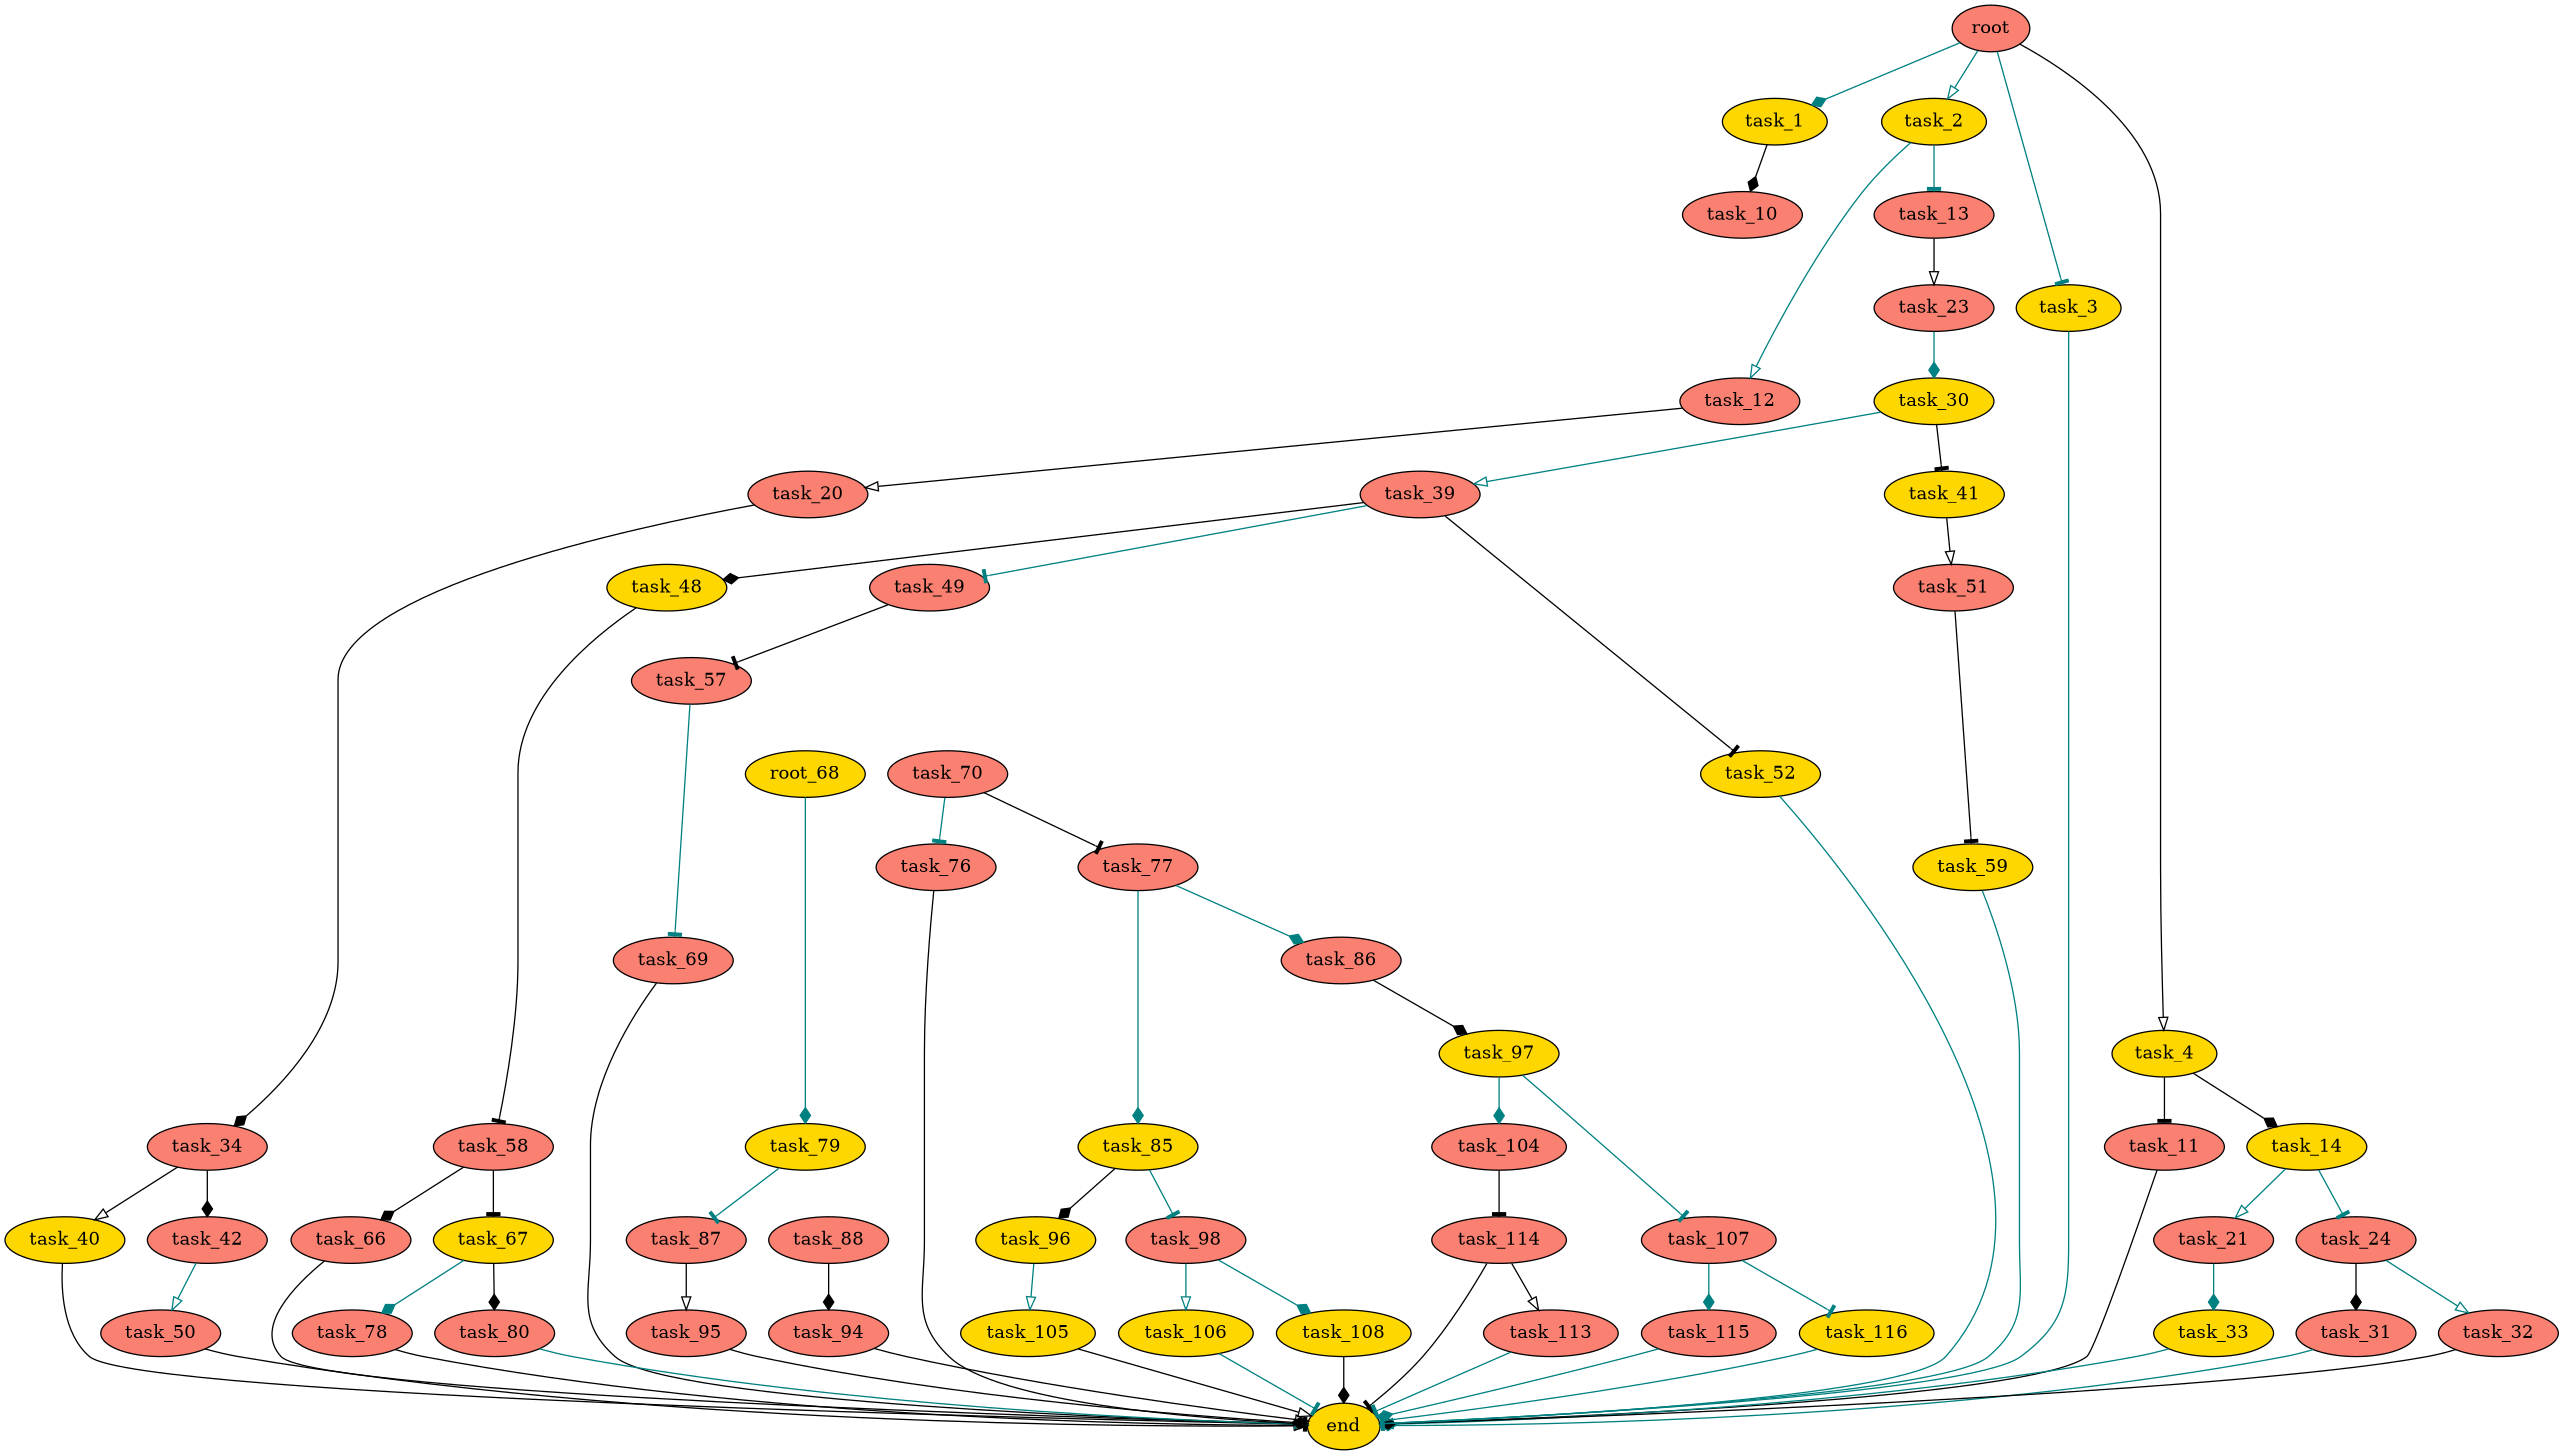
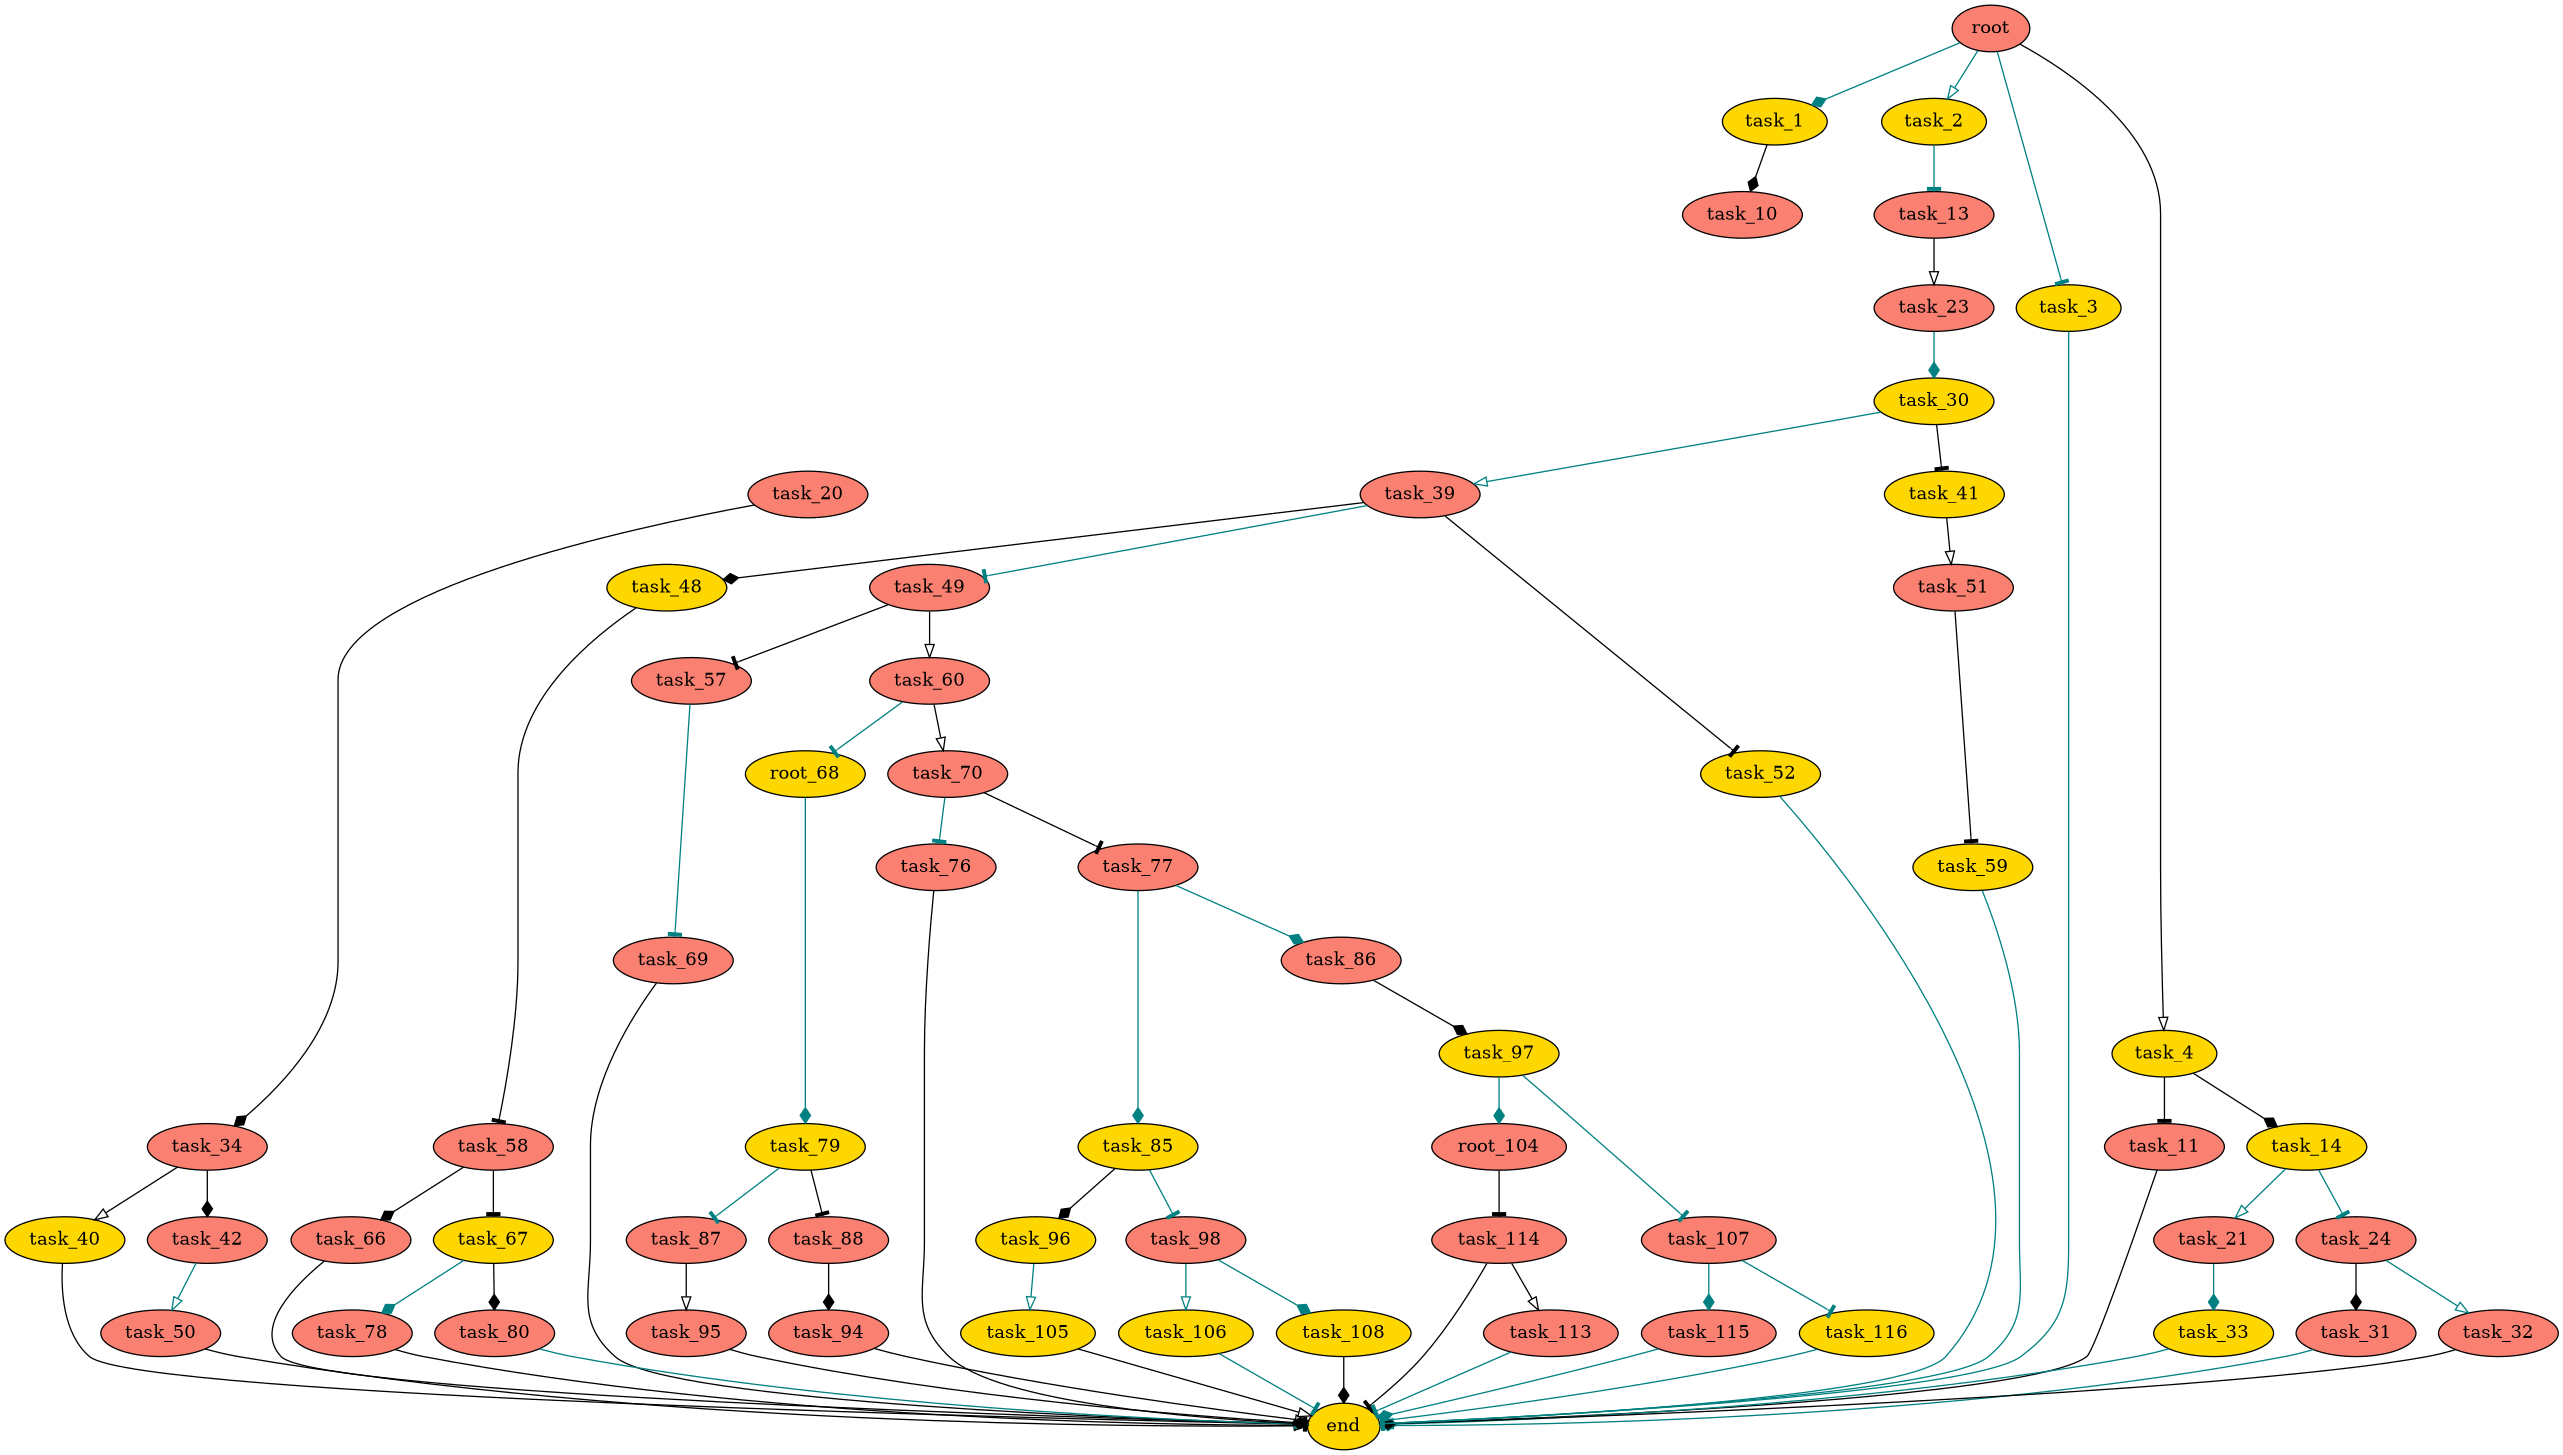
(1740, 401) -> none
none -> (930, 681)
(1499, 1147) -> (1499, 1147)
none -> (816, 1190)
